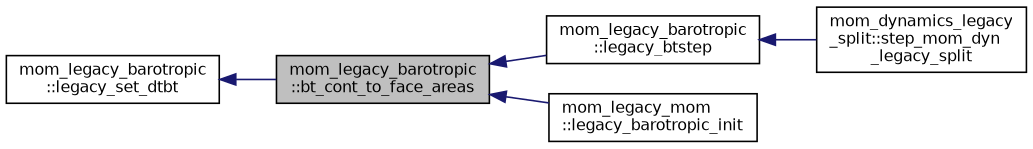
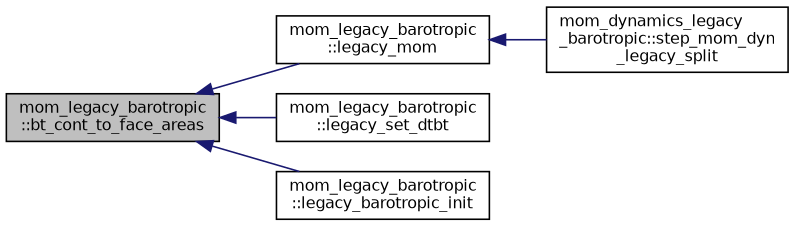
(653, 40) -> (383, 40)
(922, 40) -> (667, 40)
(256, 79) -> (256, 118)
(653, 118) -> (383, 195)
